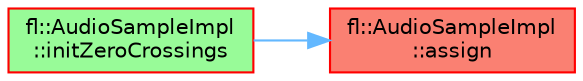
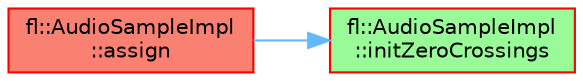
(281, 40) -> (281, 40)
